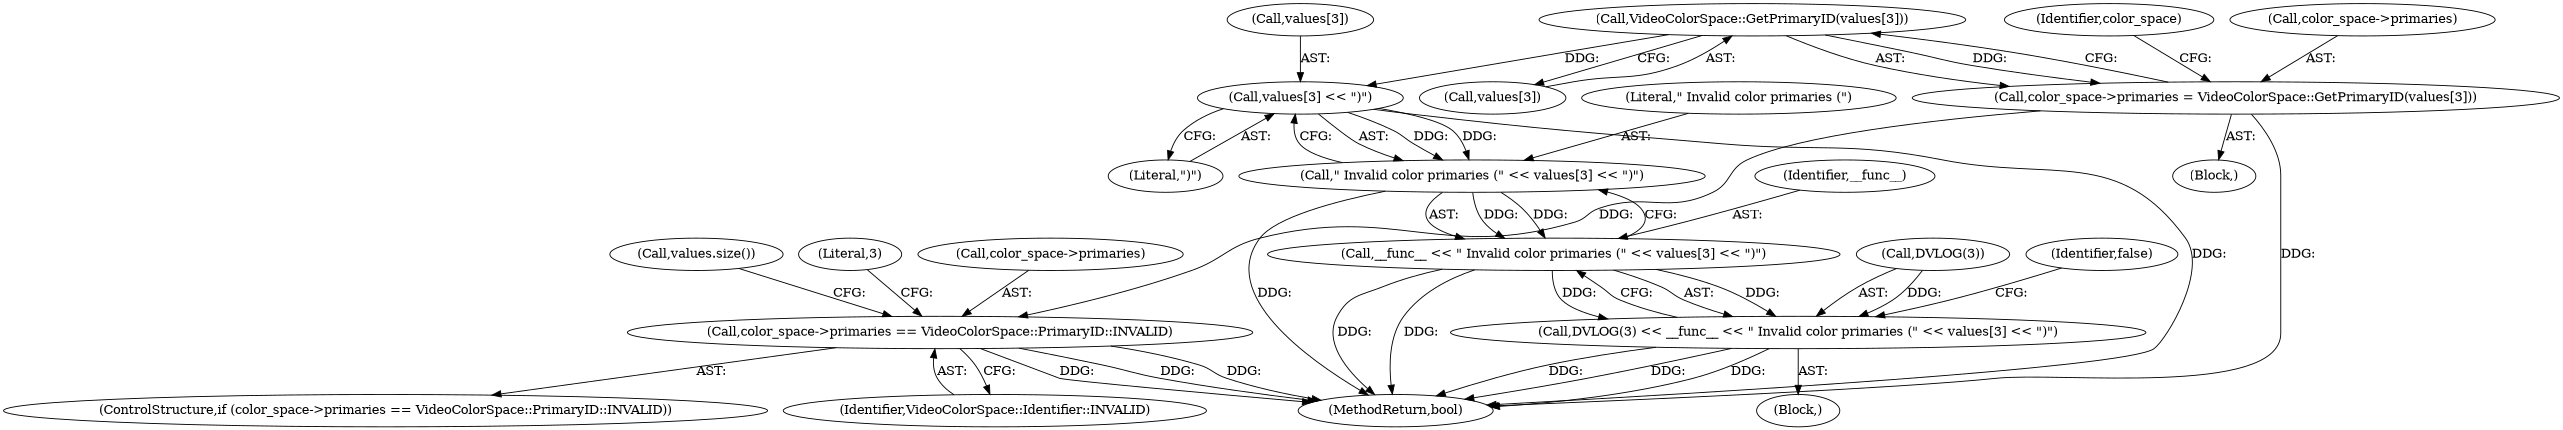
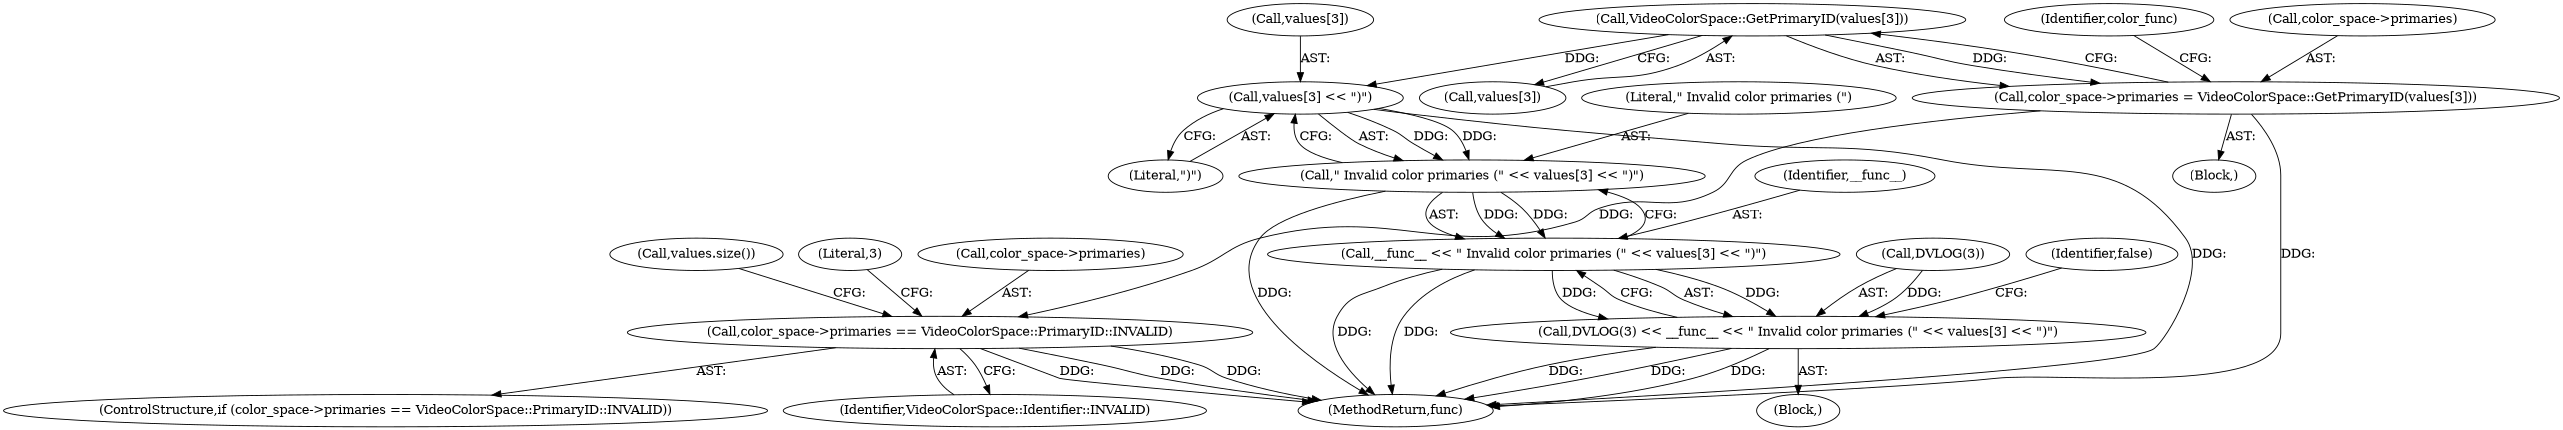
(2109, 20) -> (2109, 20)
(1396, 411) -> (1396, 411)
